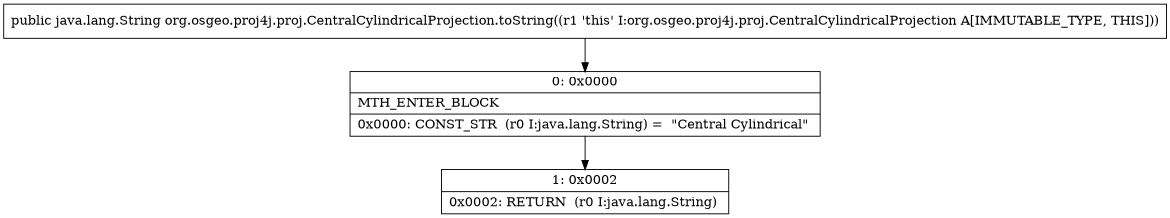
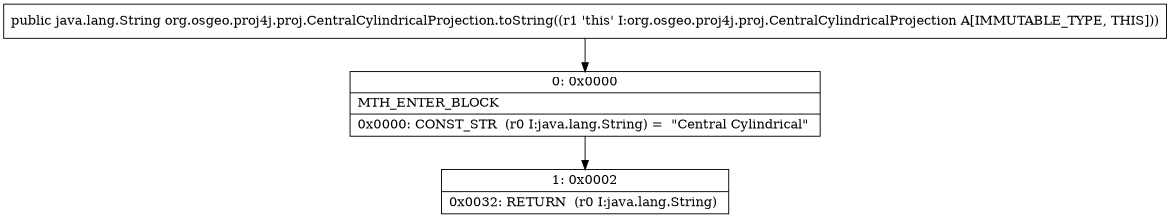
(585, 202) -> (585, 202)
